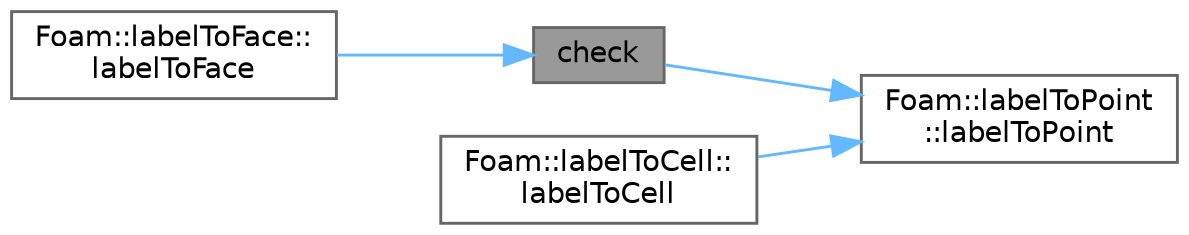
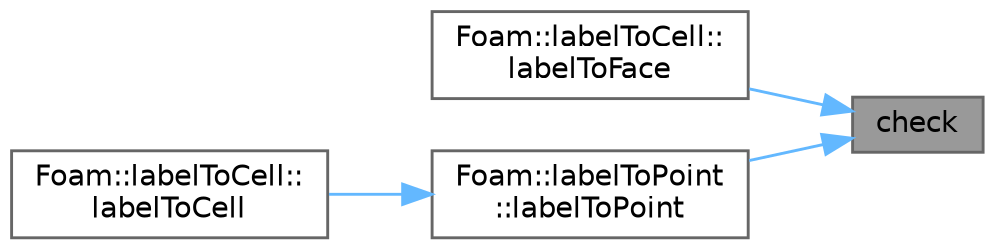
(174, 55) -> (590, 55)
(748, 78) -> (786, 153)
